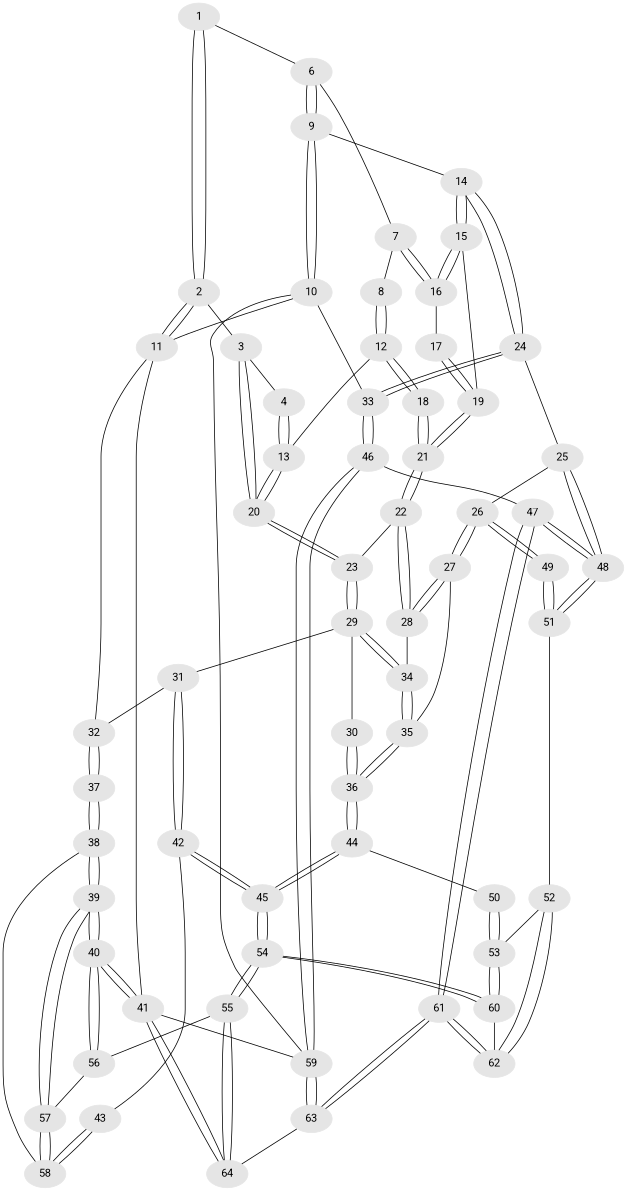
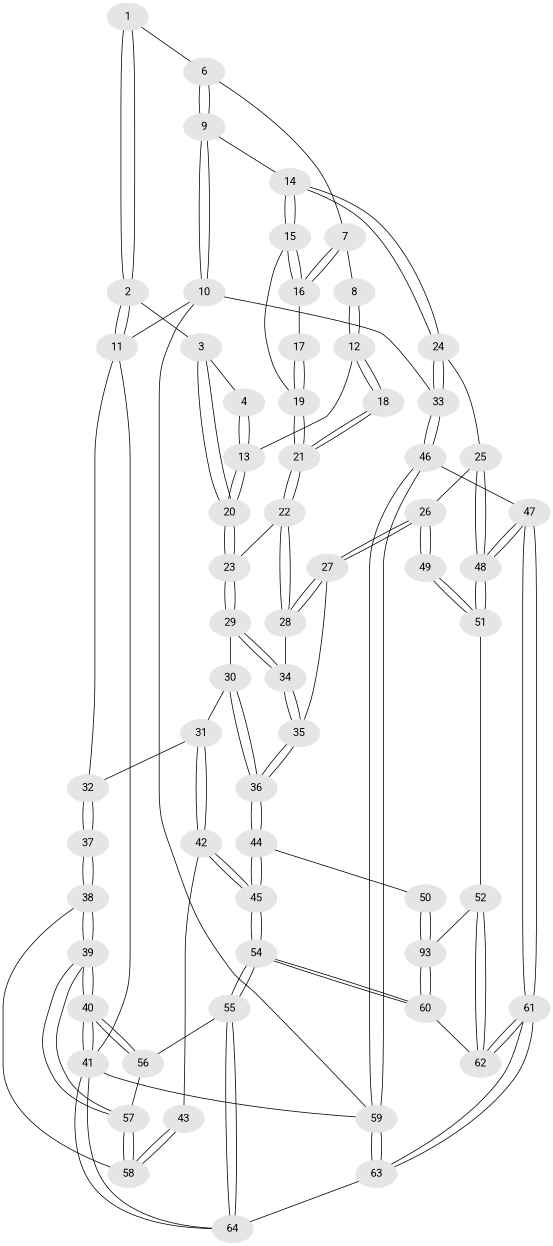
(265, 651) -> (216, 706)
(494, 954) -> (425, 954)
